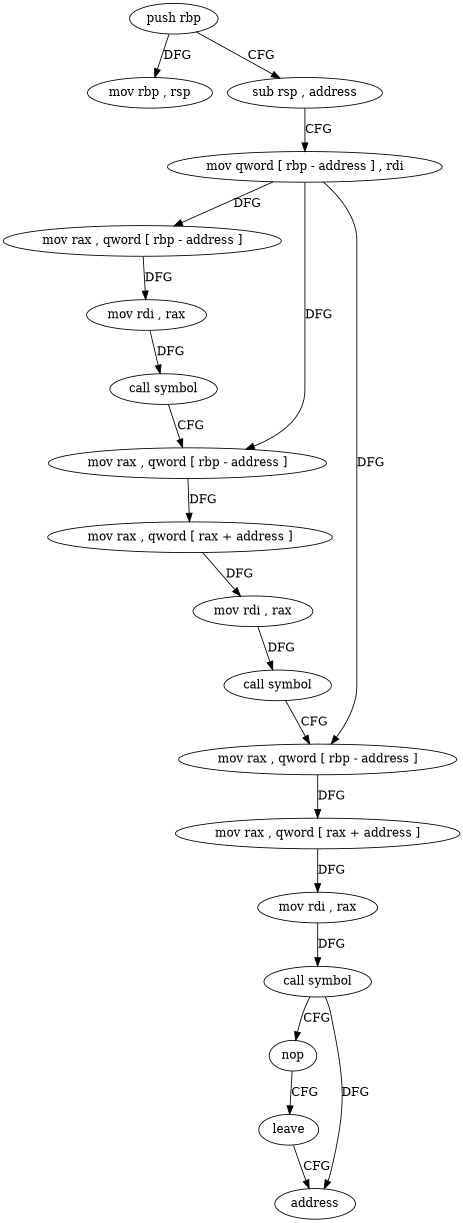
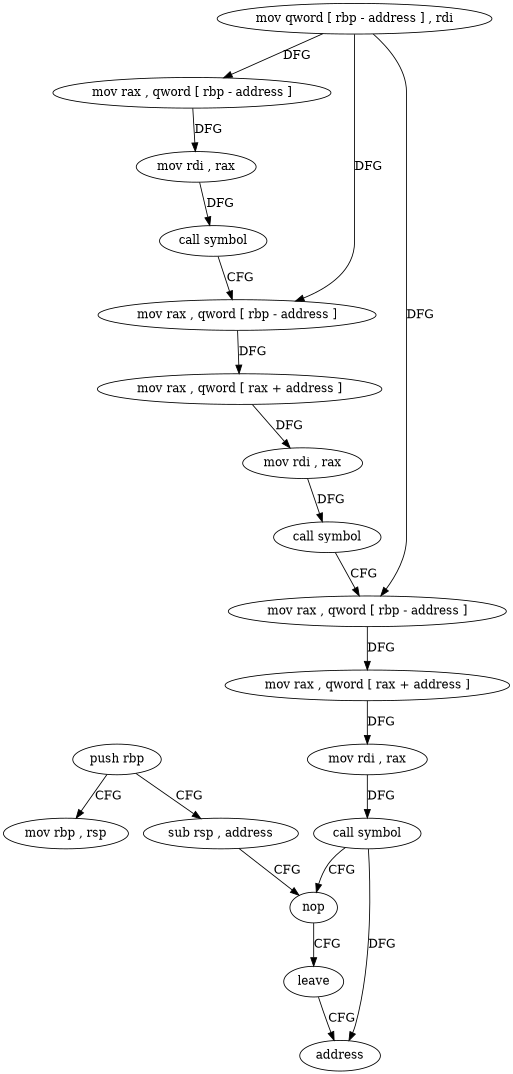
(178, 56) -> (109, 796)
(305, 126) -> (266, 869)
